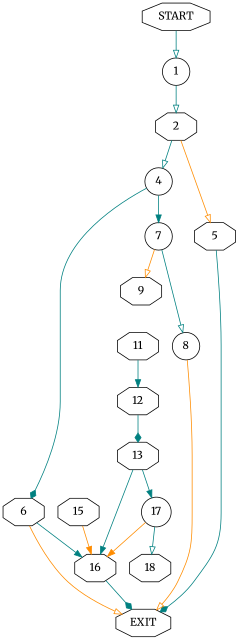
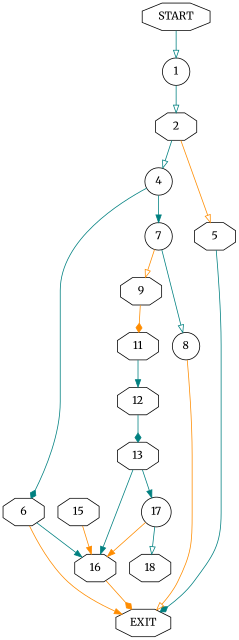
none -> (140, 314)
(63, 577) -> (63, 577)
(116, 591) -> (116, 591)
